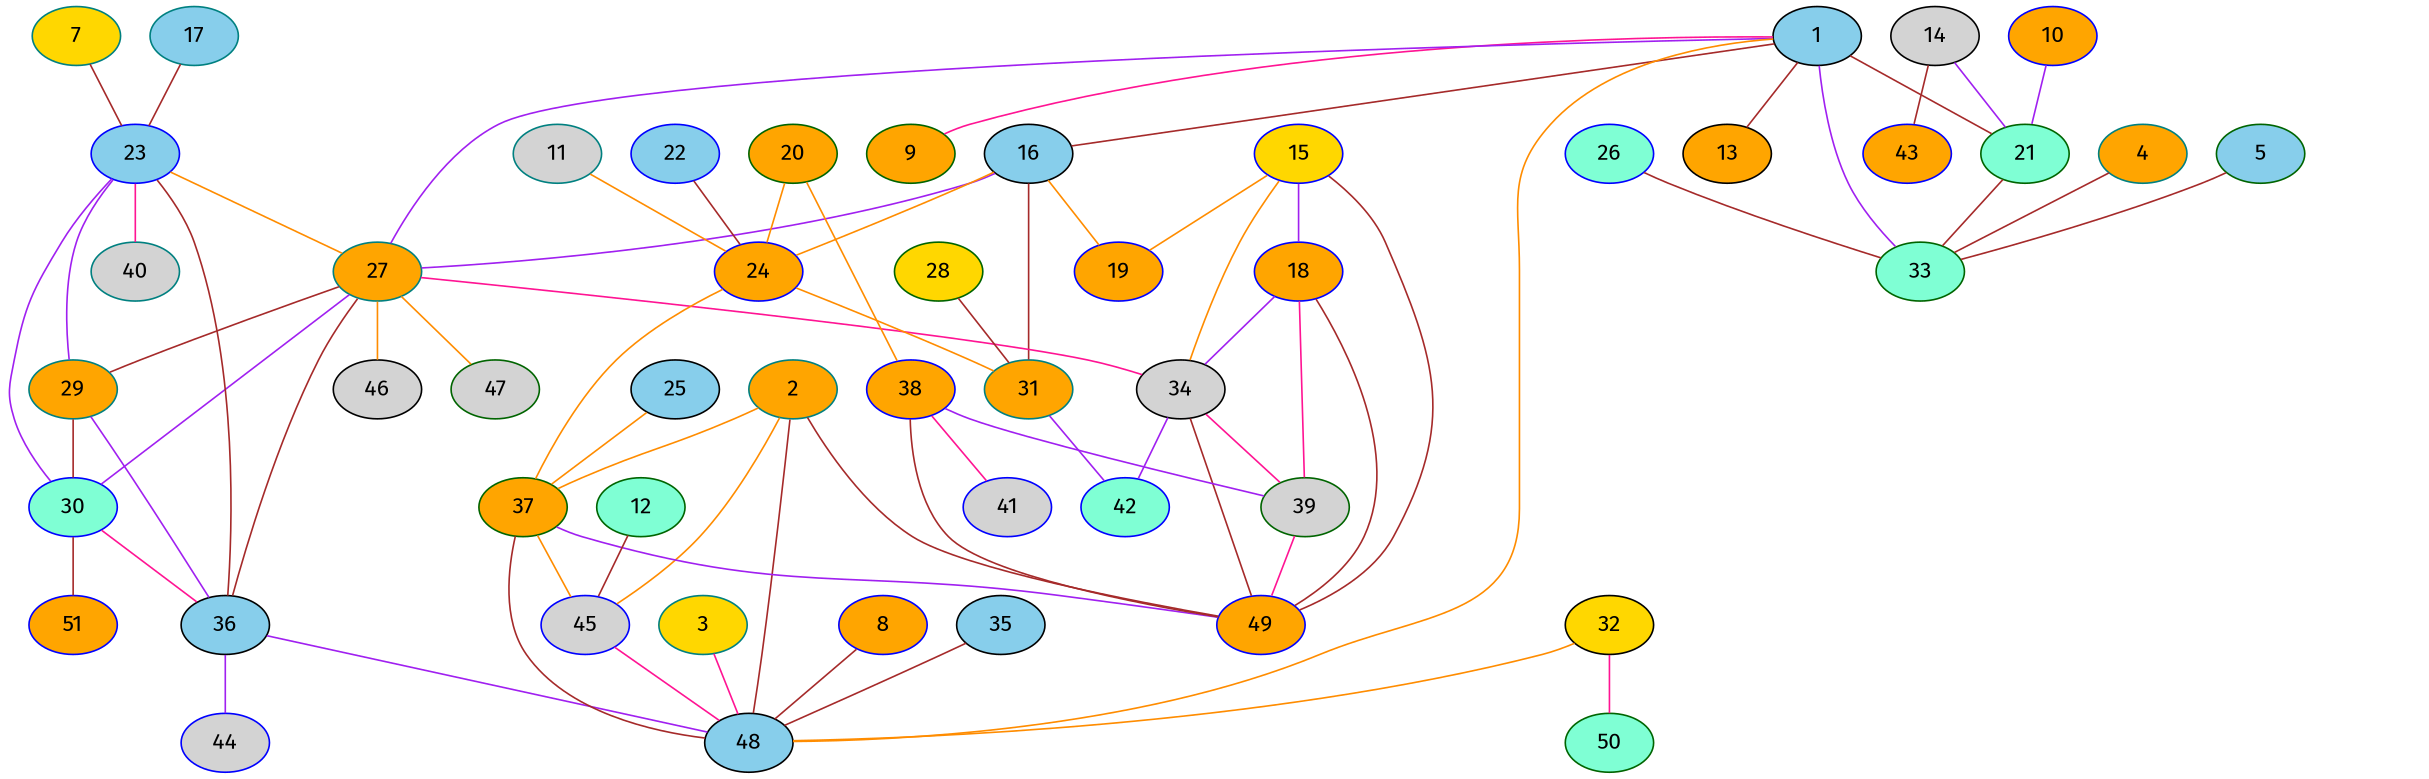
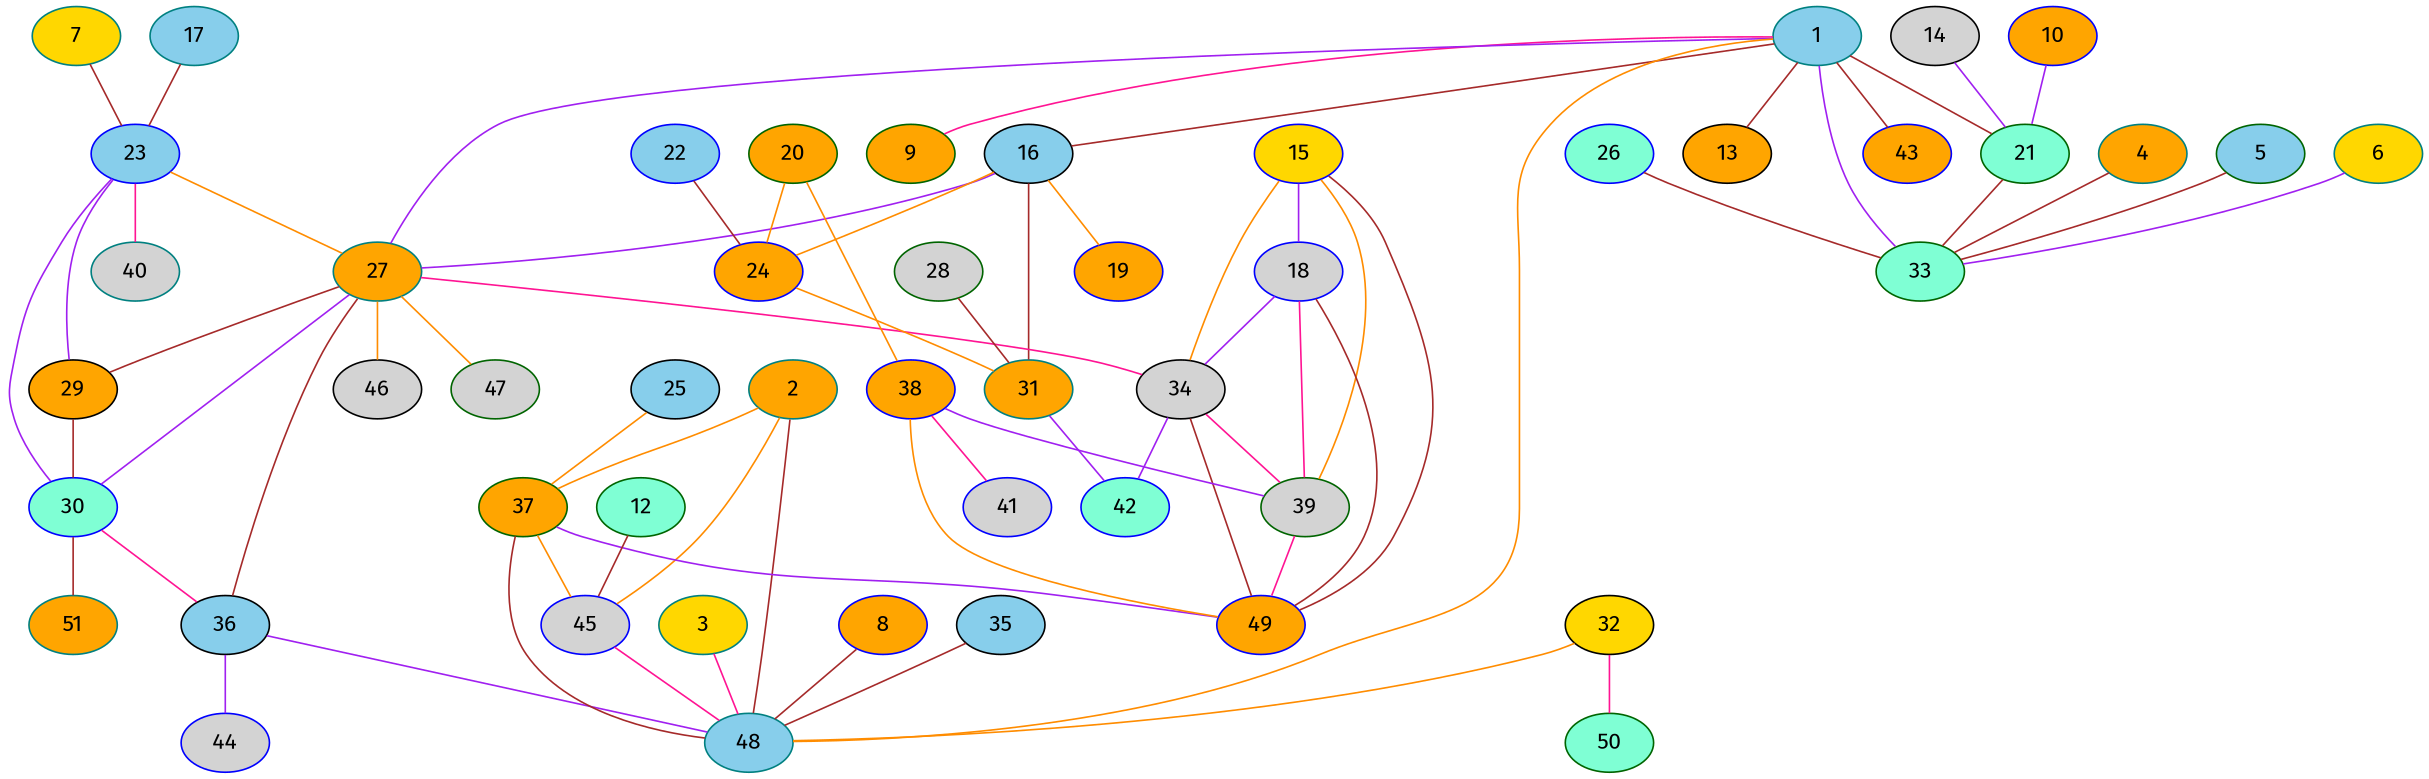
(1817, 36) -> (1817, 36)
(1924, 84) -> (1862, 95)
(557, 154) -> none
none -> (2378, 154)
(1208, 213) -> (1364, 328)
(939, 272) -> (939, 272)
(1299, 272) -> (1299, 272)
(611, 366) -> none
(223, 370) -> none
(73, 389) -> (73, 389)
(151, 506) -> none
(962, 547) -> (1018, 571)
(951, 554) -> none
(73, 625) -> (73, 625)
(749, 743) -> (749, 743)
